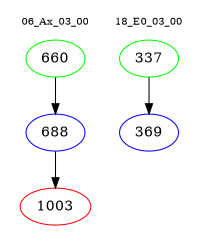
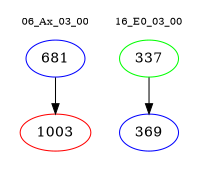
(149, 22) -> (149, 22)
(55, 59) -> none
(55, 133) -> (55, 59)
